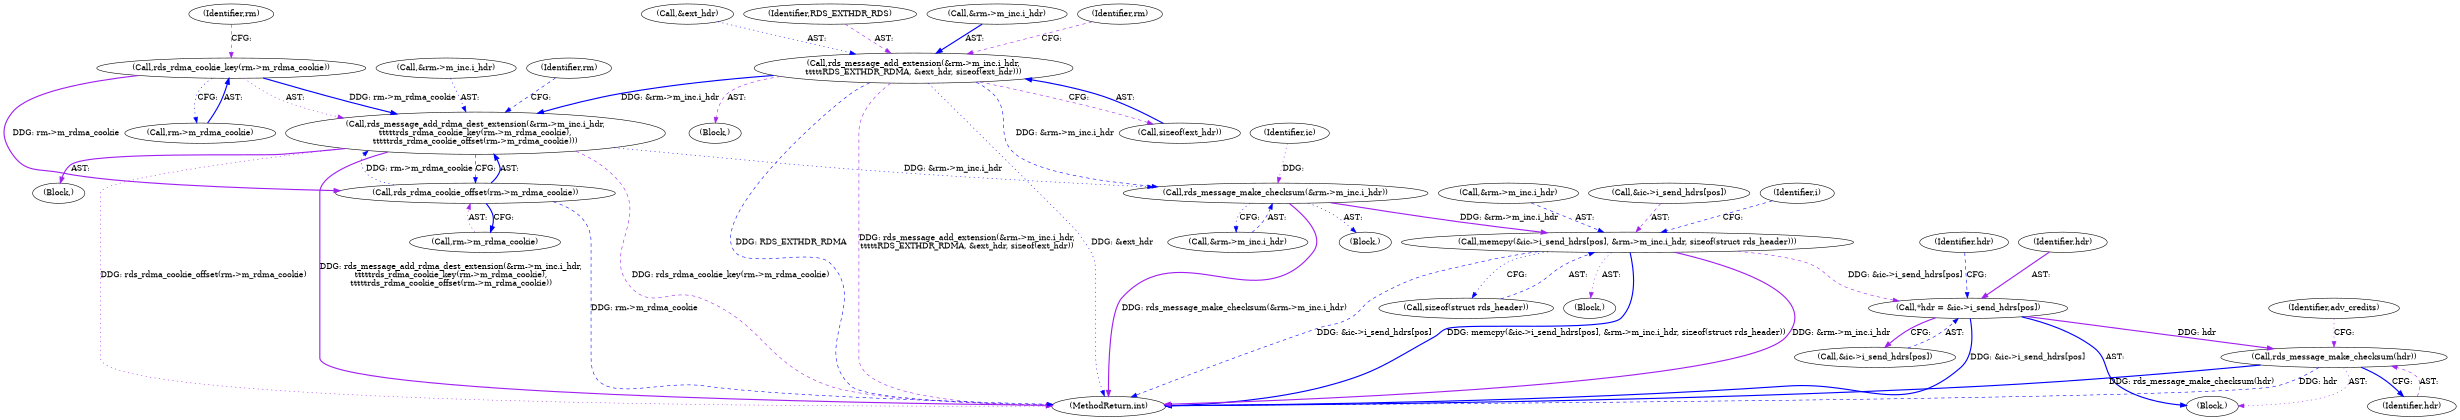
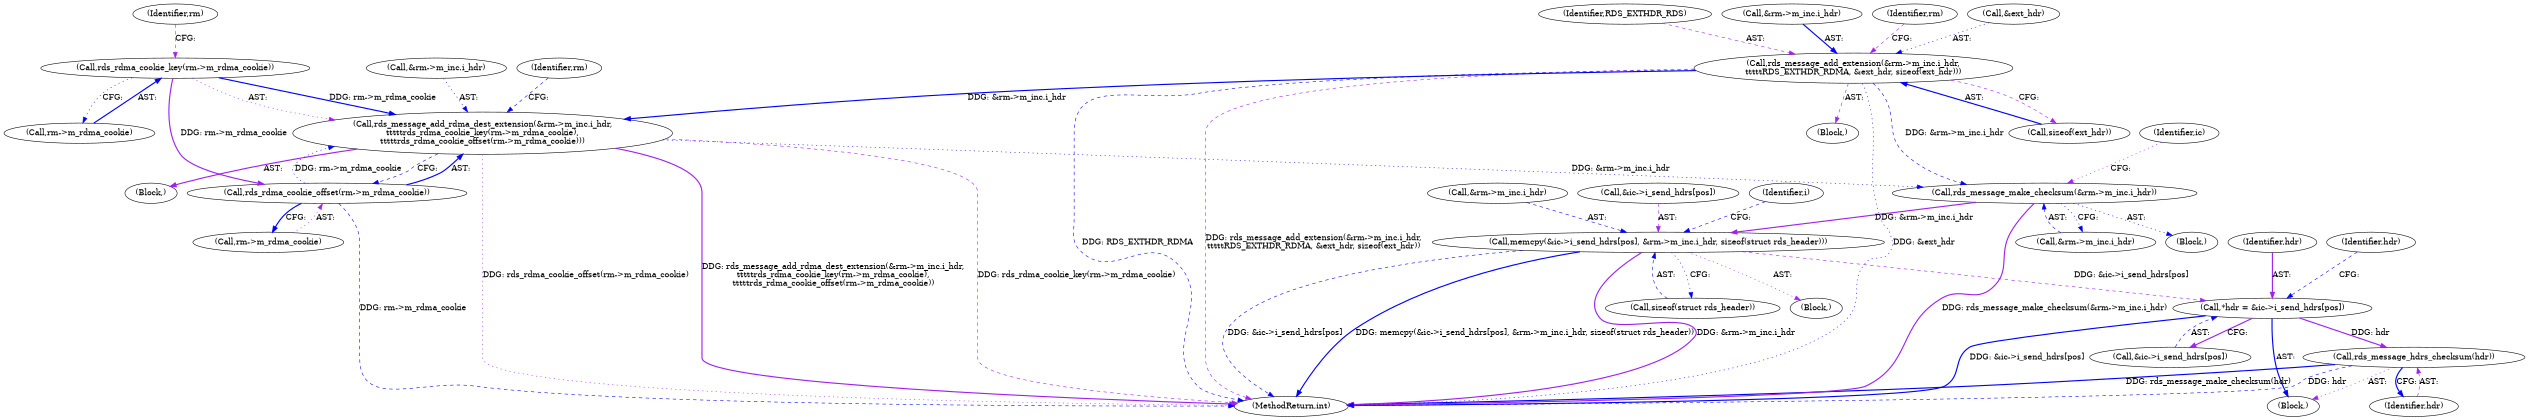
(1295, 169) -> (2122, 169)
(2334, 308) -> none
(2334, 357) -> (2414, 357)
